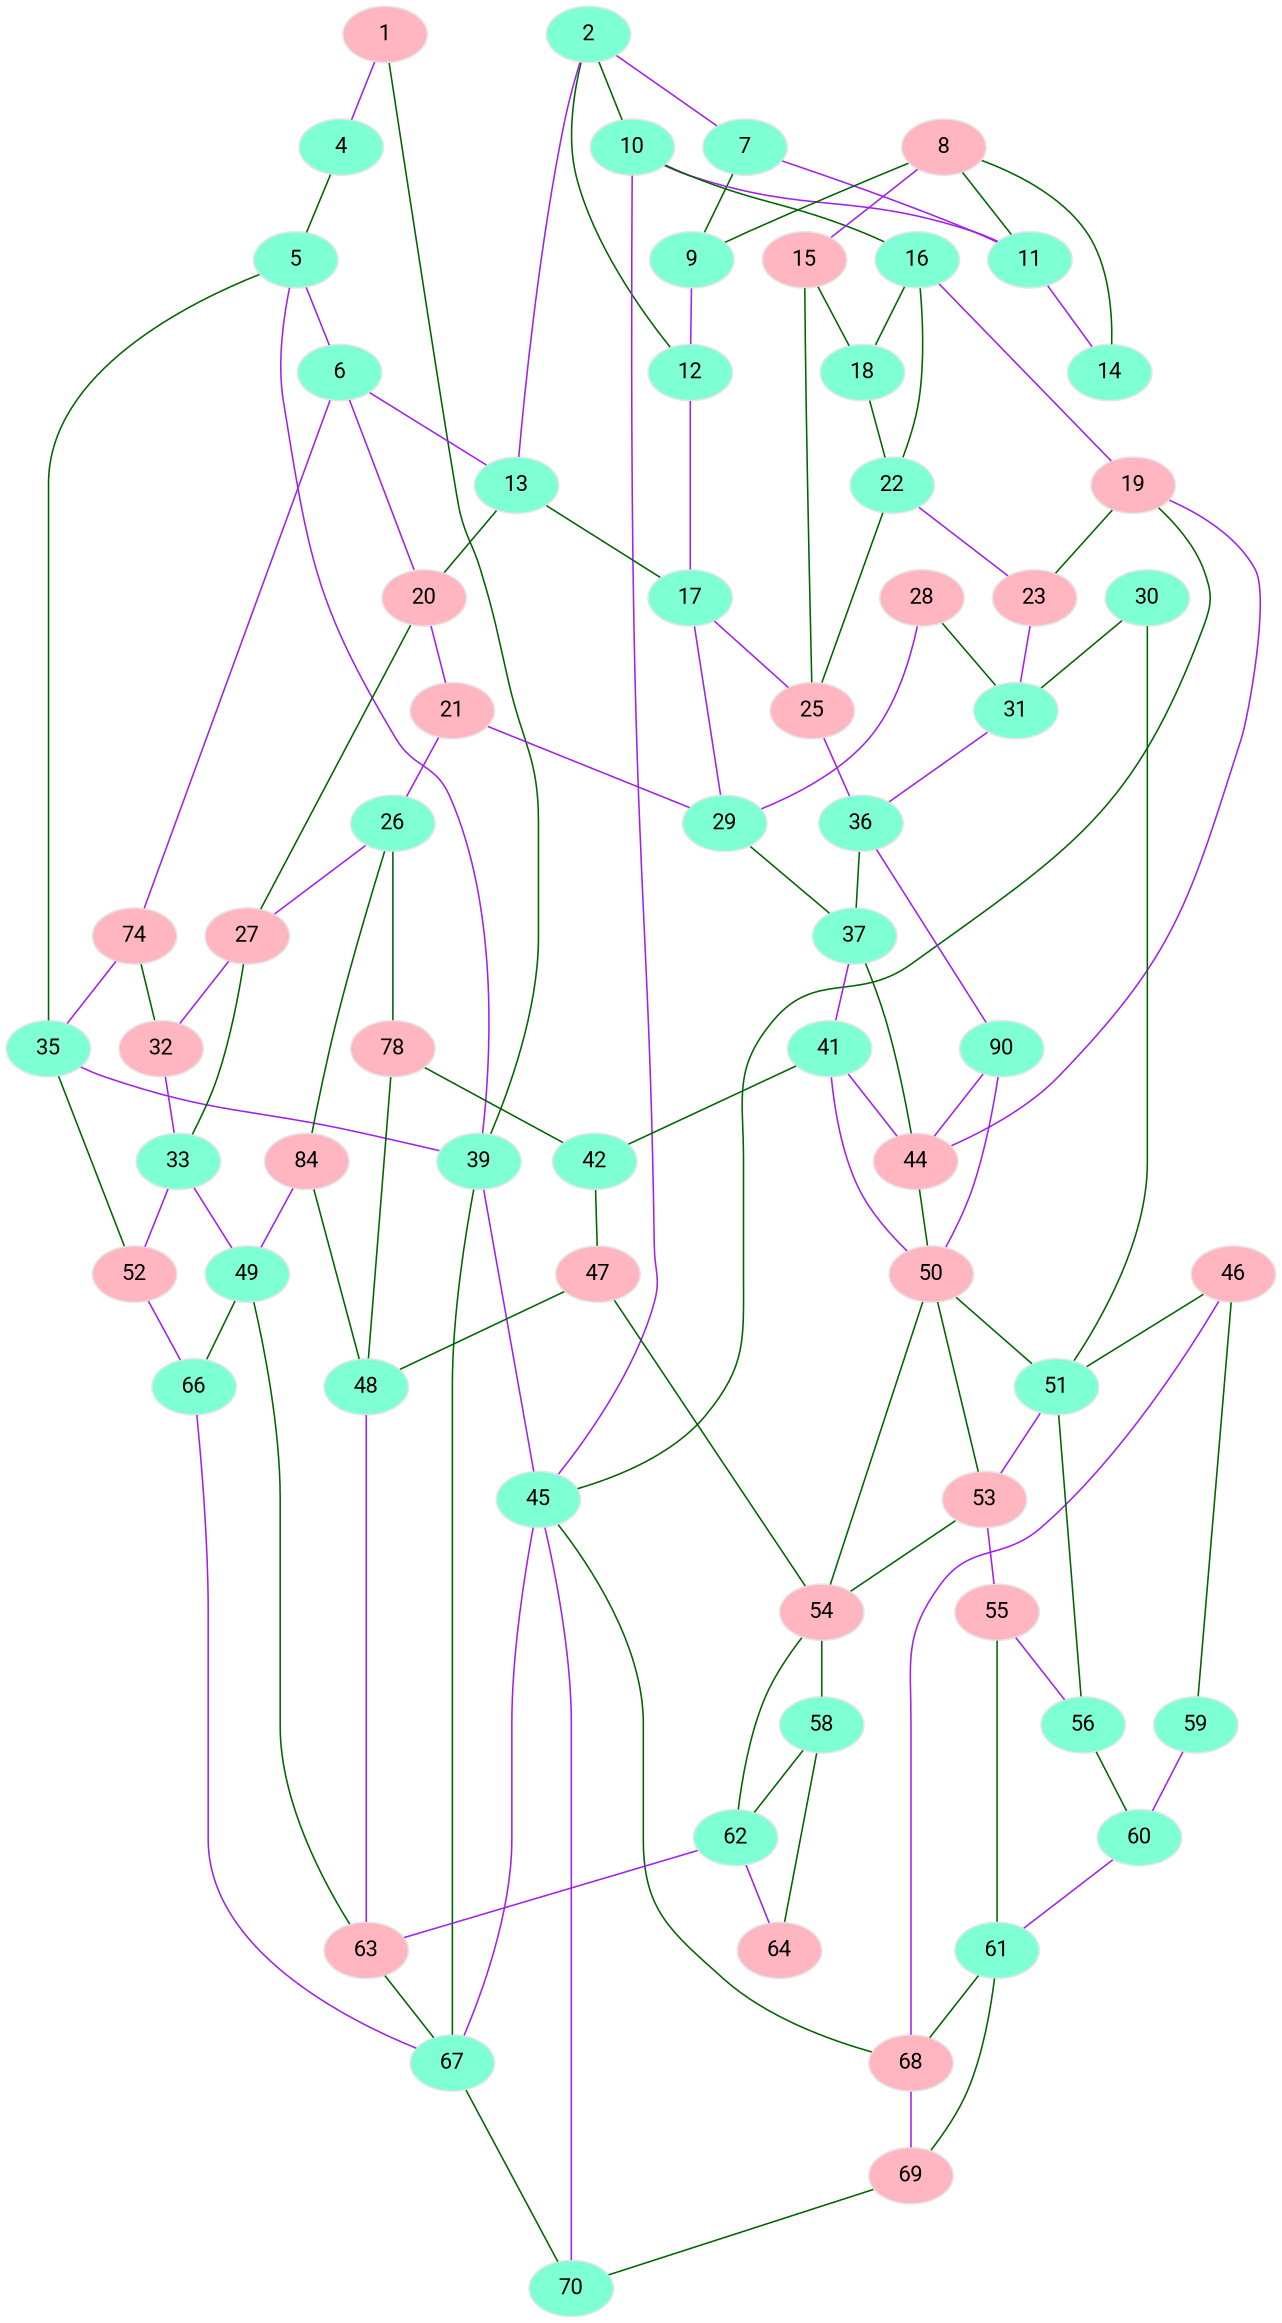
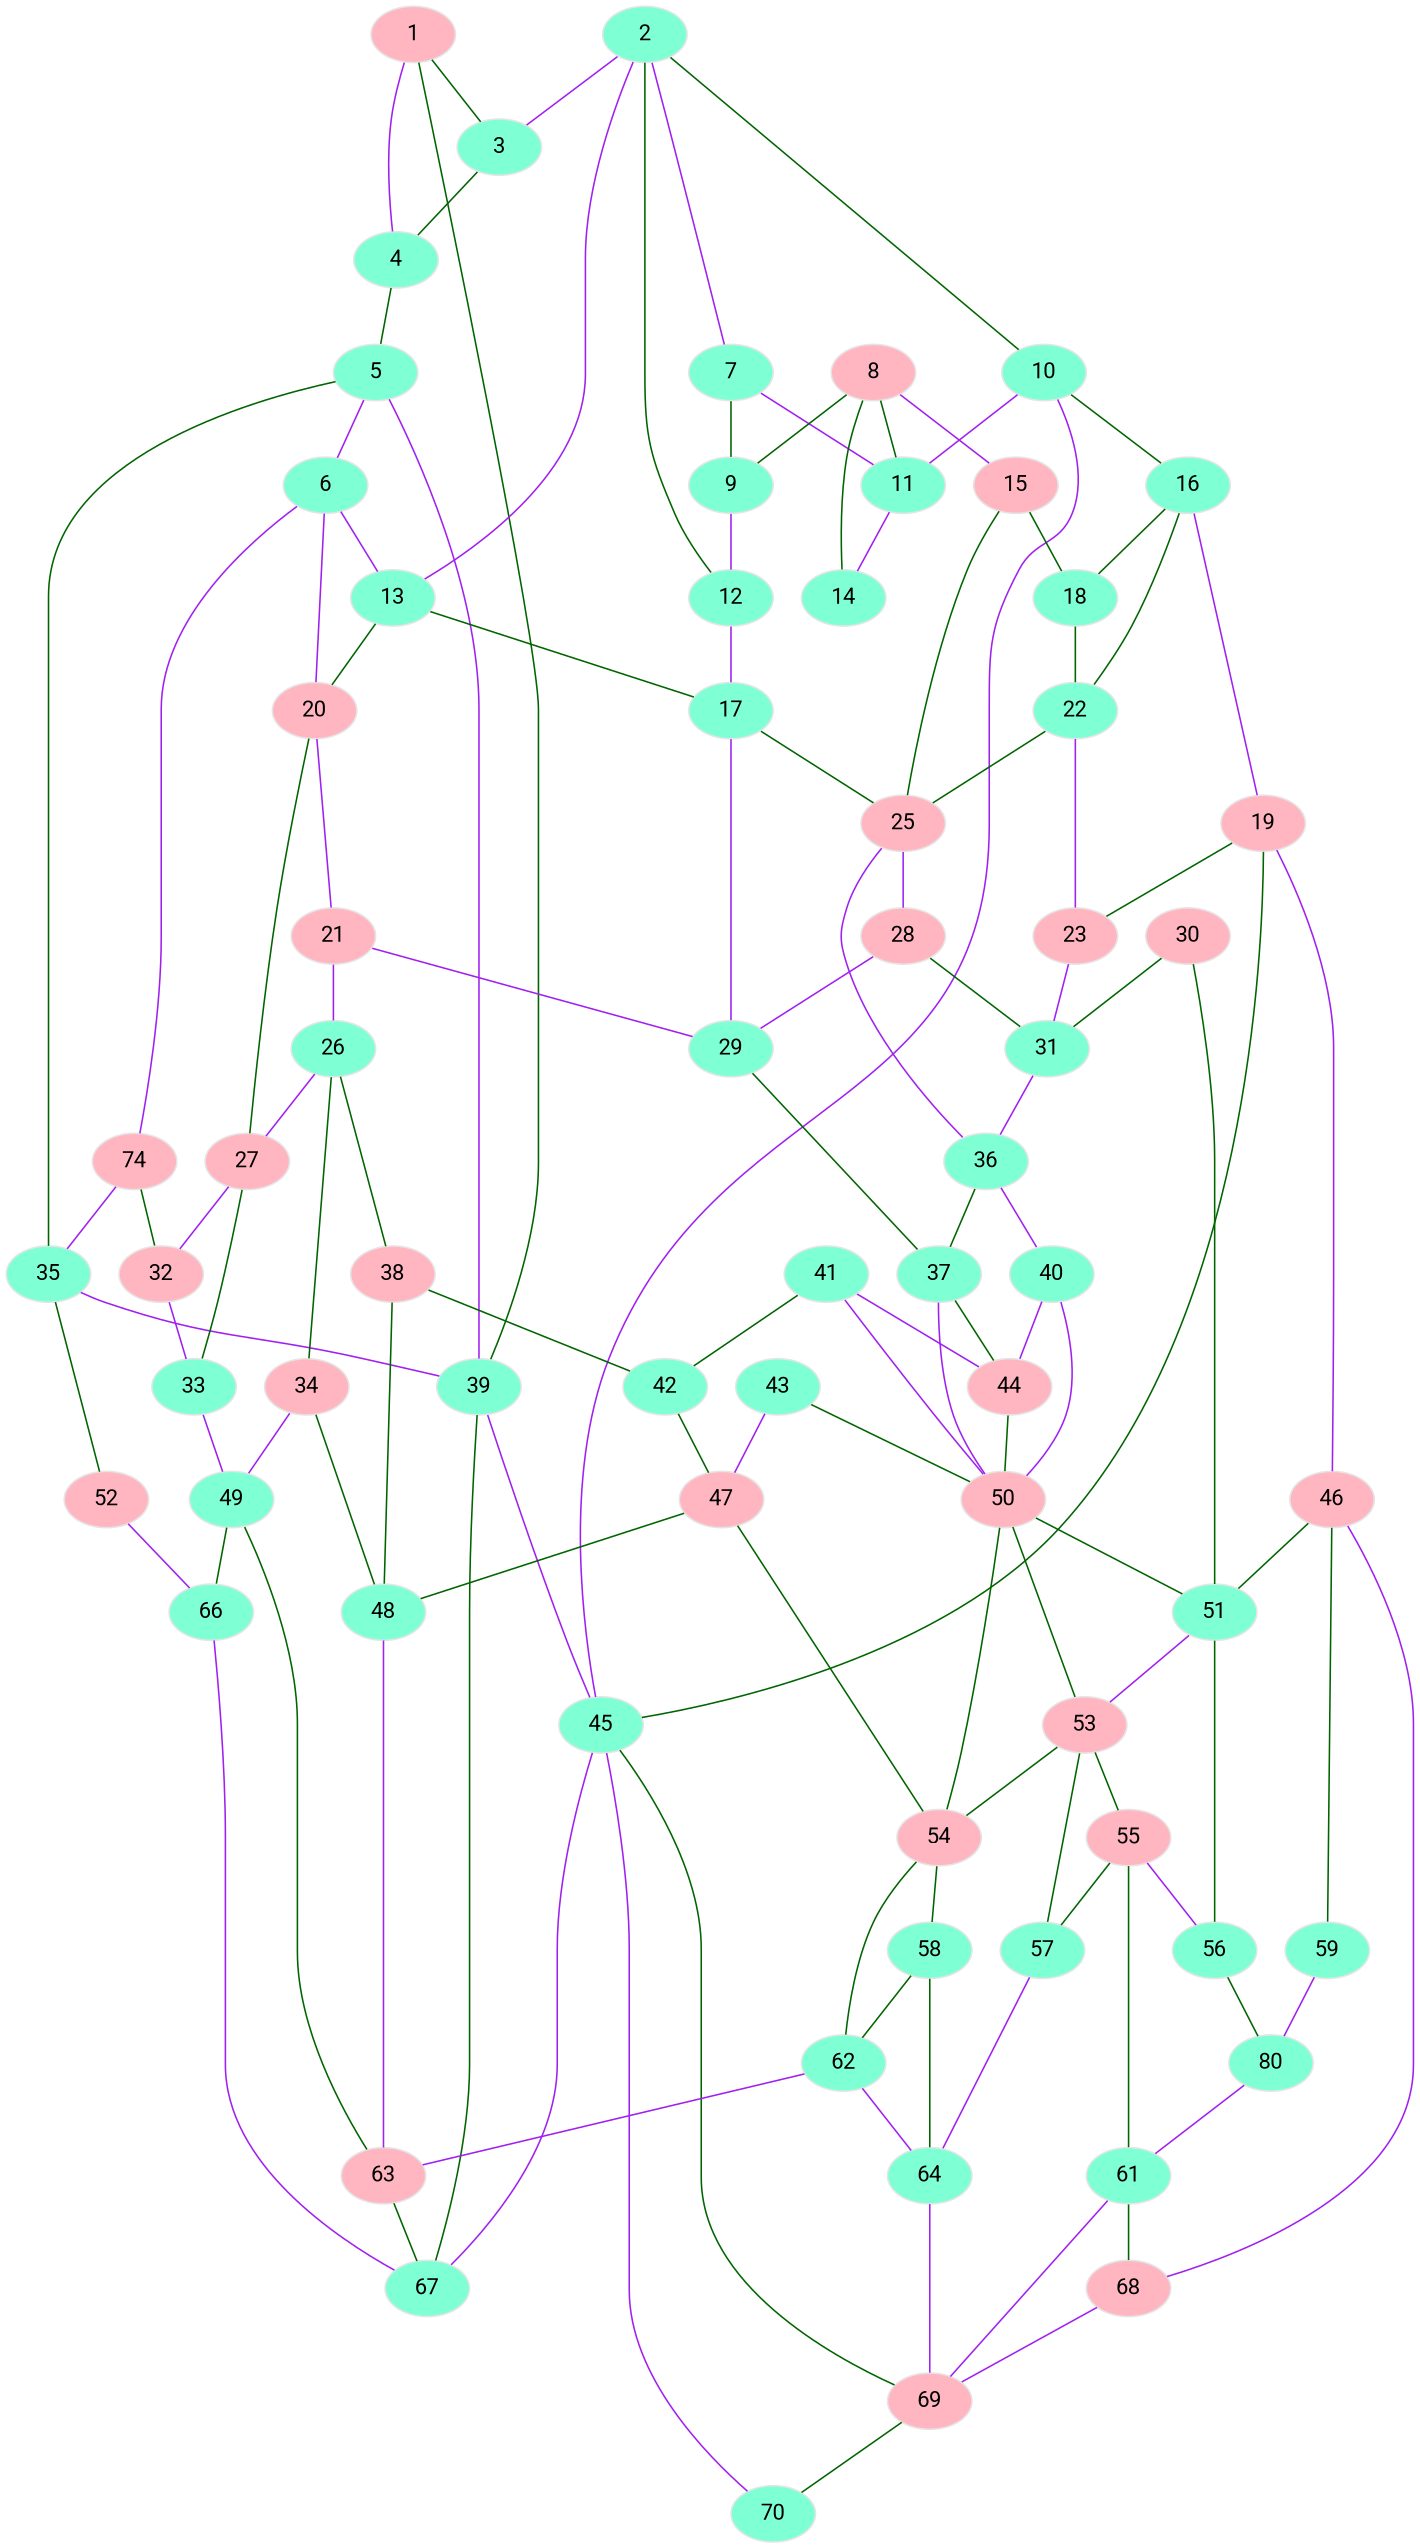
none -> (499, 147)
(1147, 598) -> (1188, 936)
(751, 654) -> (817, 767)
(1205, 850) -> (1334, 1156)
none -> (903, 880)
(841, 998) -> (947, 1392)
(393, 1049) -> (393, 1274)
(1002, 1049) -> (1052, 1274)
(307, 1161) -> (307, 1387)
(156, 1218) -> none
none -> (778, 1387)
(992, 1563) -> (1107, 1781)
(1140, 1838) -> (1271, 2063)
(643, 1839) -> (701, 2085)
(780, 1950) -> (930, 2176)
none -> (1042, 1950)
(975, 2069) -> (1029, 2289)
(512, 2176) -> none
none -> (930, 2288)
